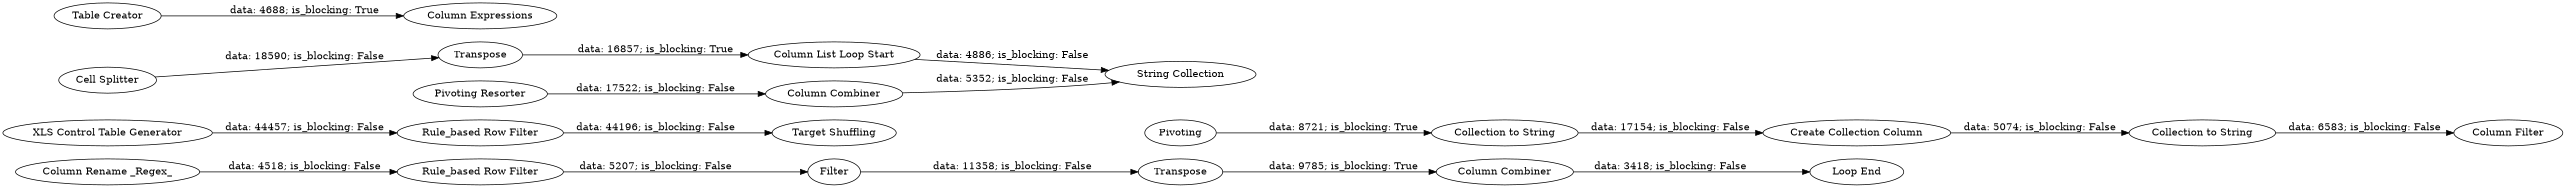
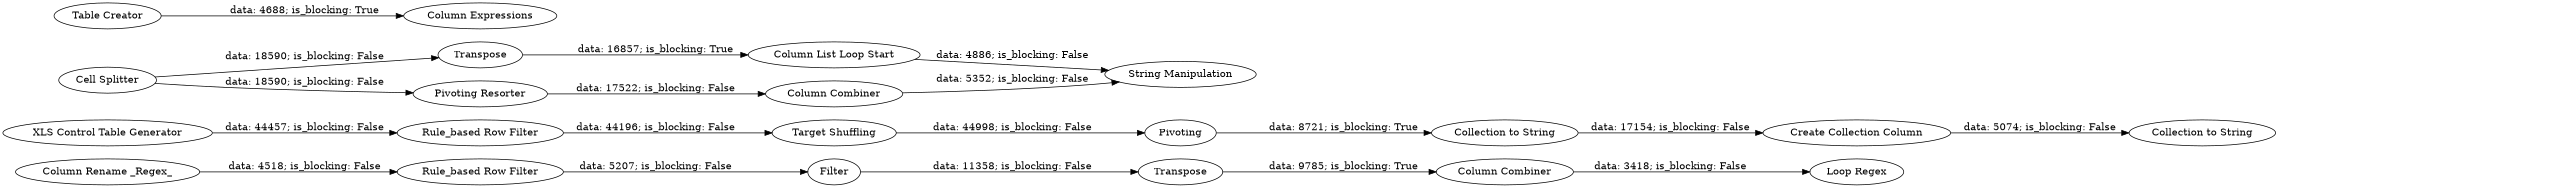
(1181, 74) -> (1181, 74)
none -> (280, 89)
none -> (1017, 133)
(2508, 133) -> none
(1857, 172) -> (1857, 172)
